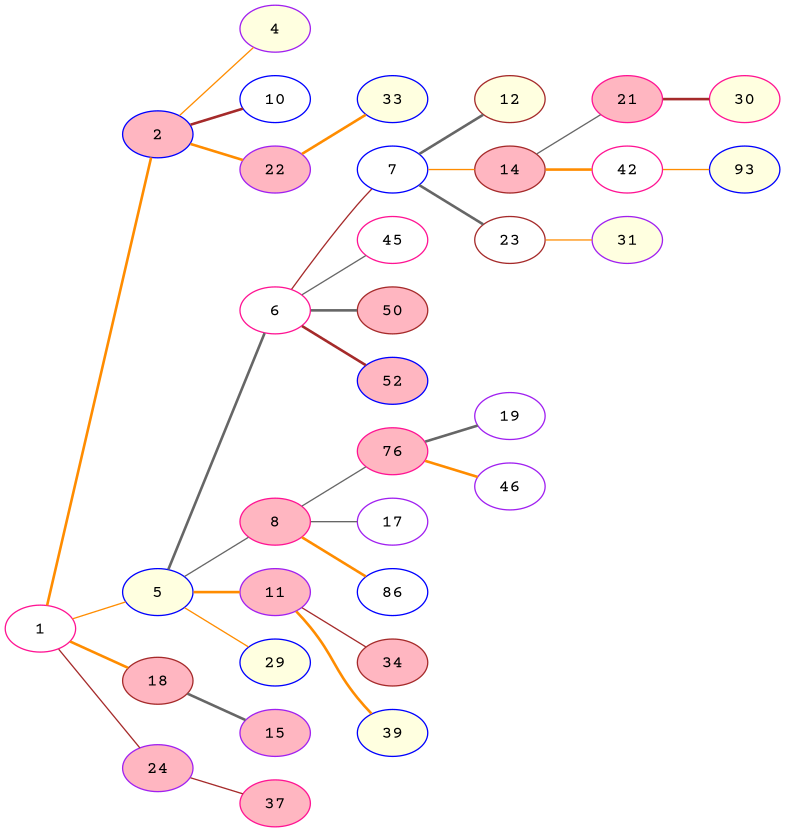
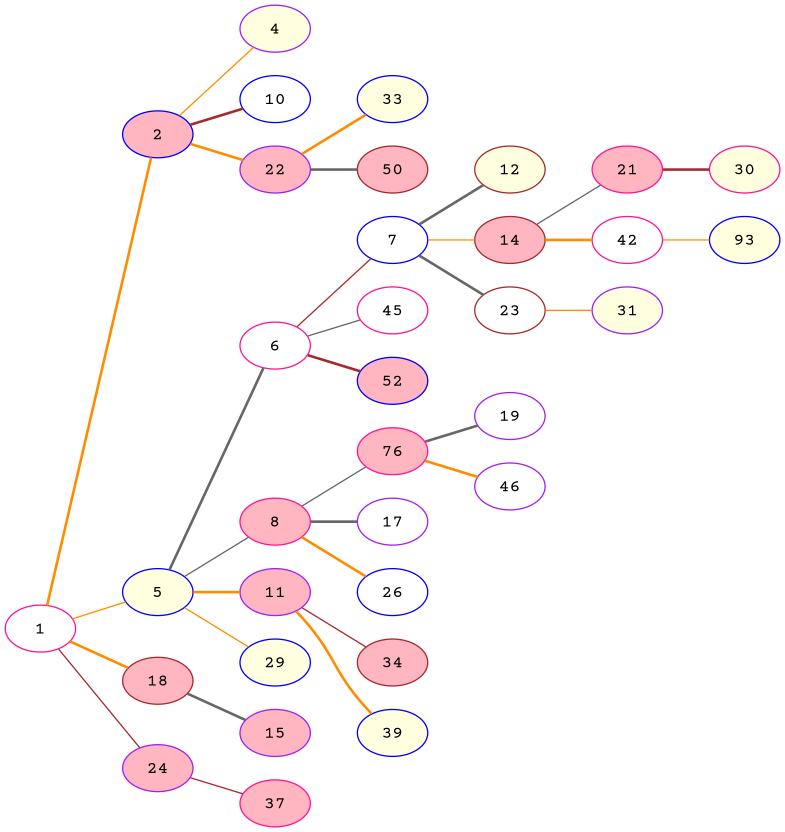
(334, 310) -> (334, 170)
(334, 522) -> (334, 522)
(393, 592) -> (393, 592)
